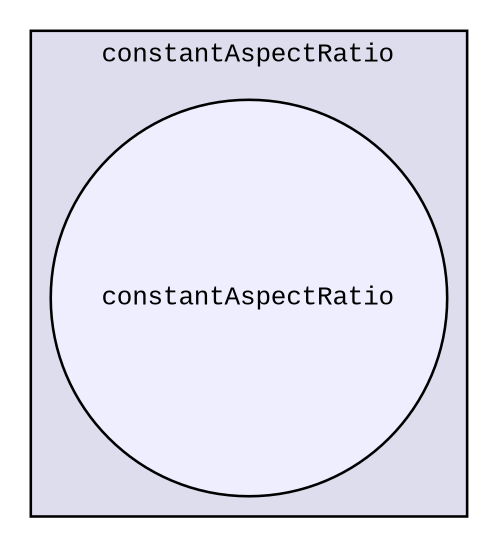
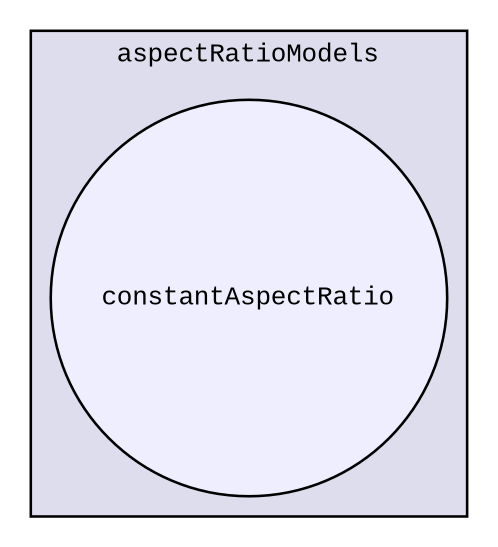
(249, 55) -> (249, 55)
